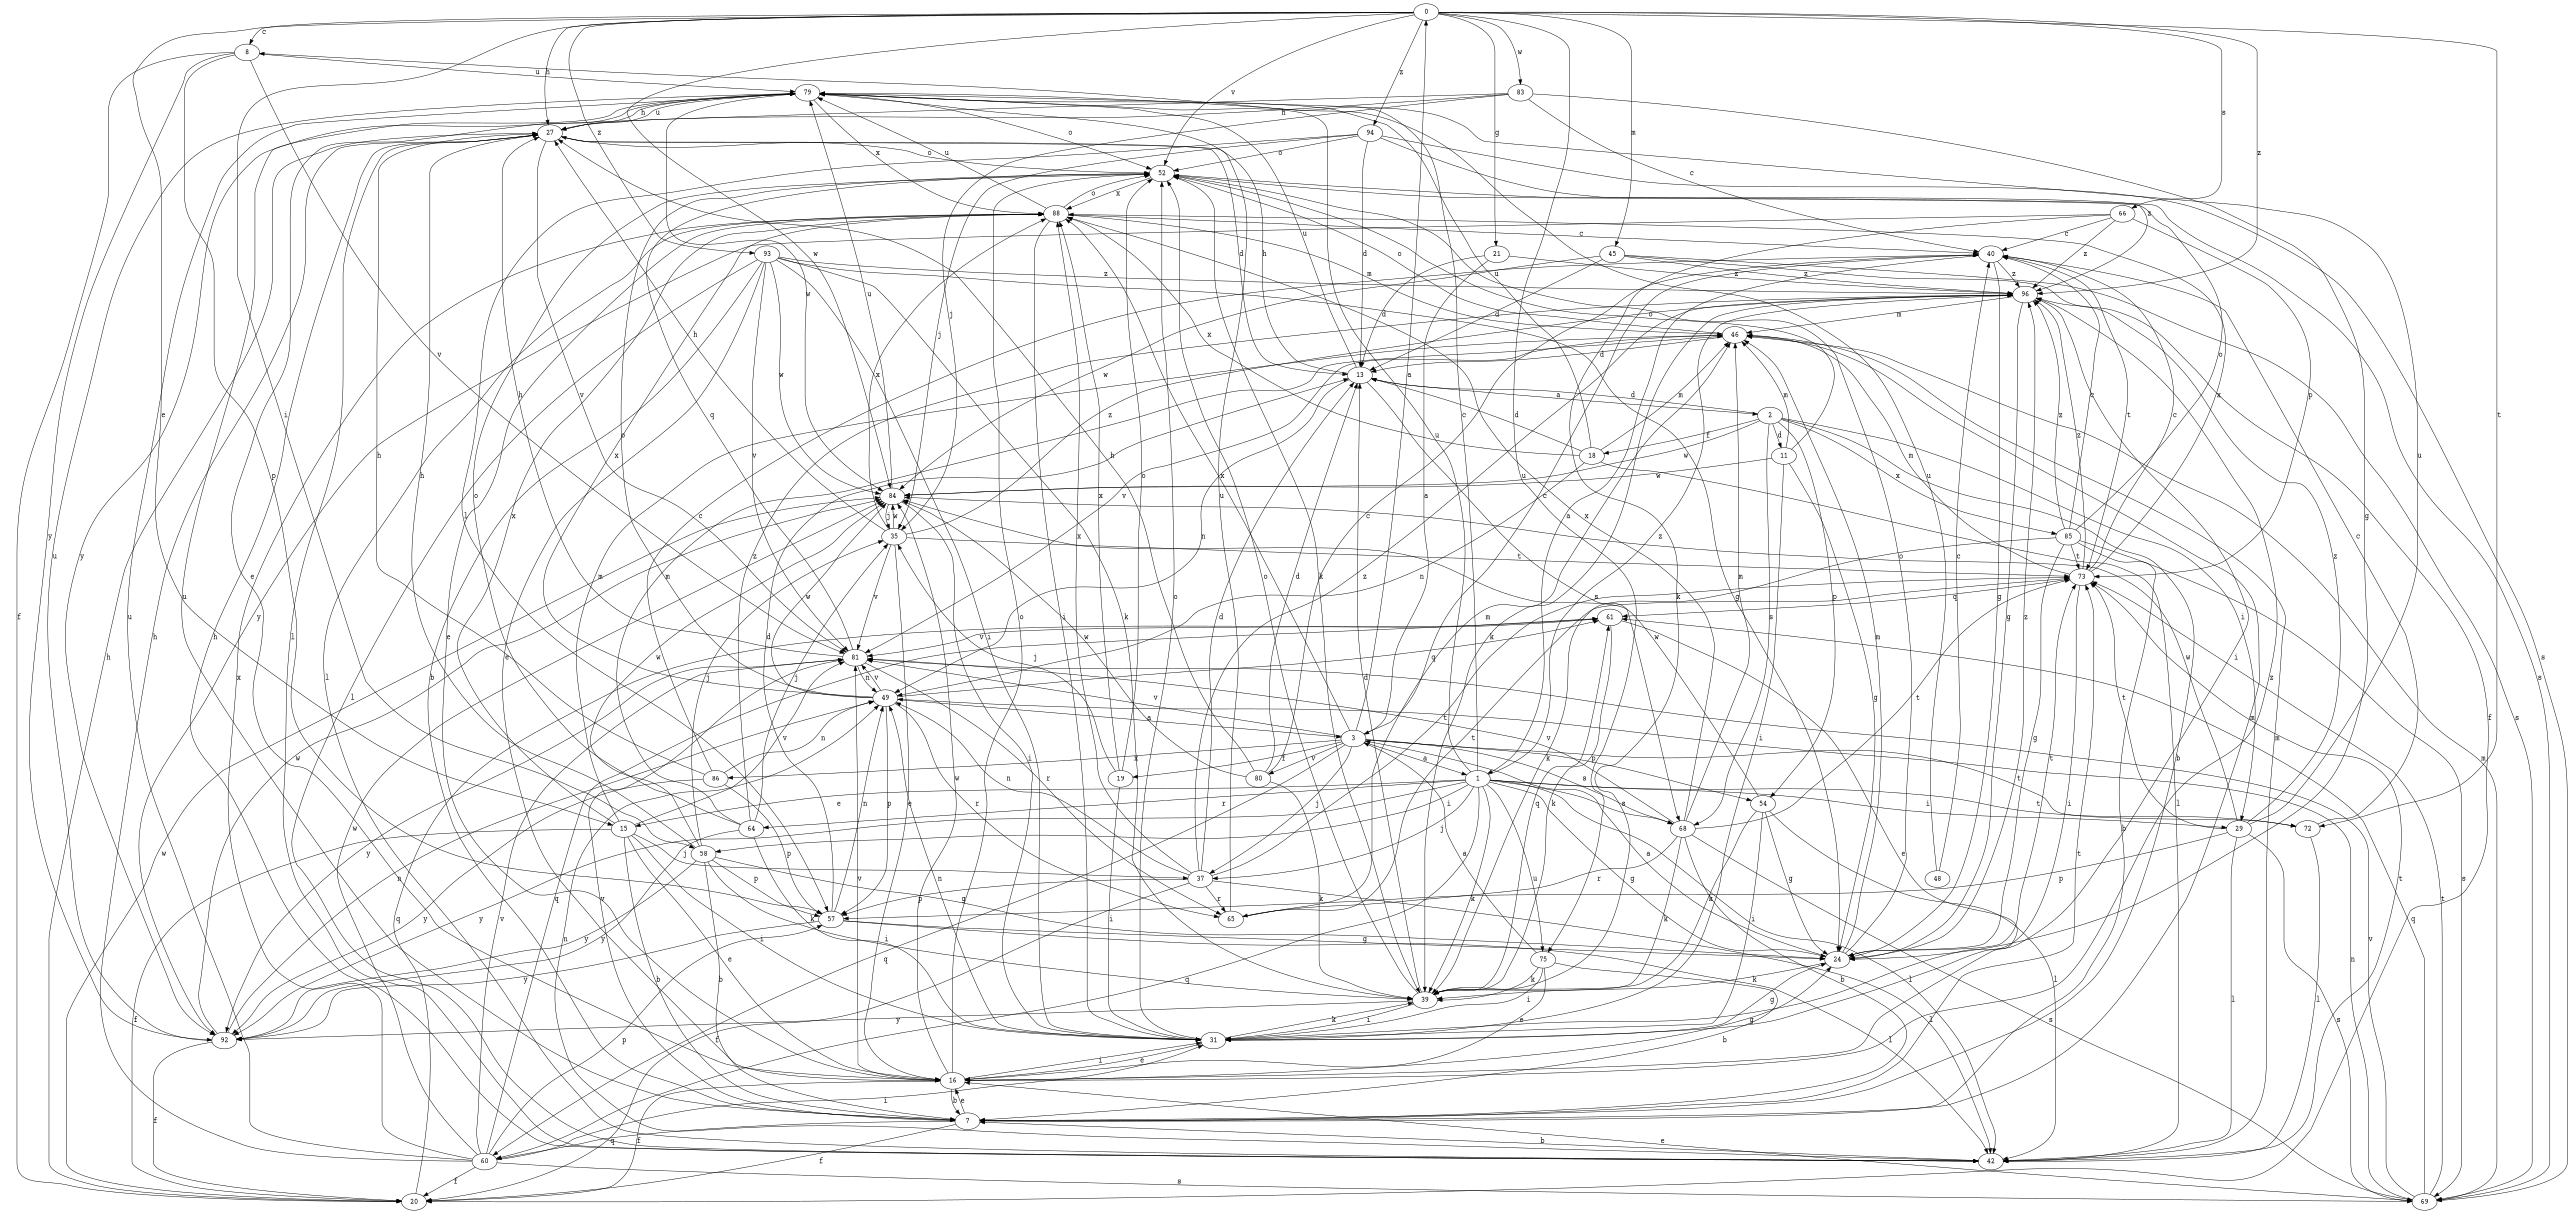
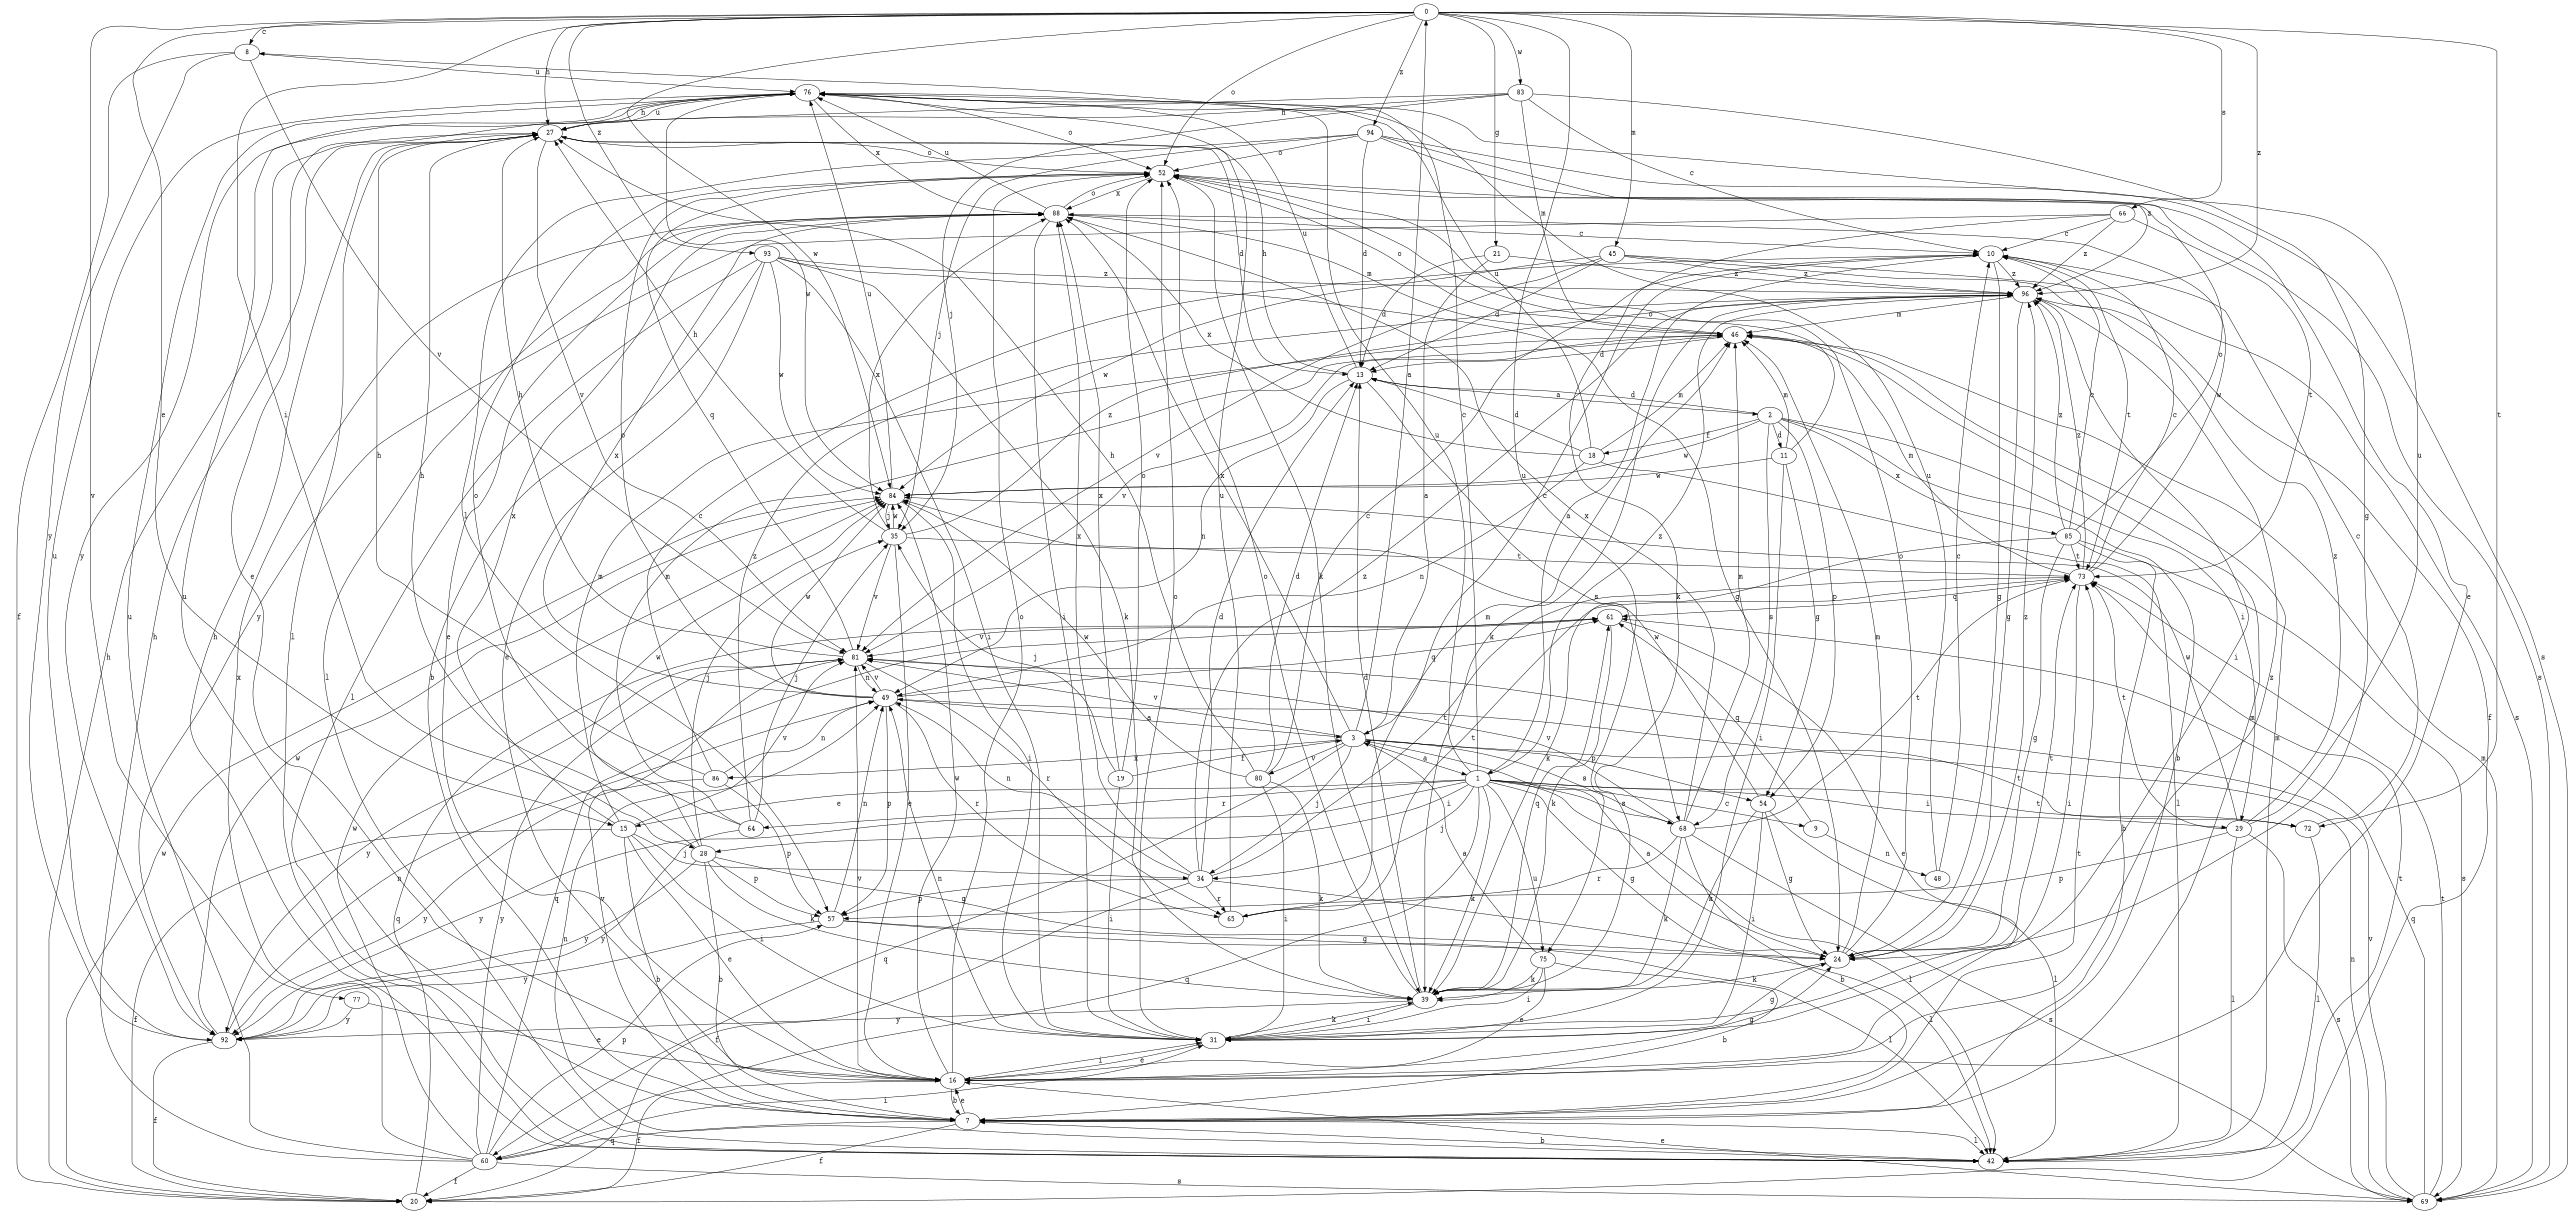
(807, 93) -> (807, 93)
(1233, 93) -> (1233, 93)
(1991, 254) -> (1991, 254)
none -> (1566, 296)
(2219, 395) -> (2219, 395)
(2311, 395) -> (2311, 395)
(752, 469) -> (1213, 415)
(847, 496) -> none
(296, 651) -> none
(1873, 699) -> (1815, 630)
(1240, 763) -> (1239, 755)
none -> (2387, 806)
none -> (1816, 829)
(704, 854) -> (704, 854)
(1200, 879) -> (1200, 879)
(502, 919) -> (502, 919)
(942, 998) -> (1284, 927)
none -> (357, 1000)
none -> (1508, 1123)
